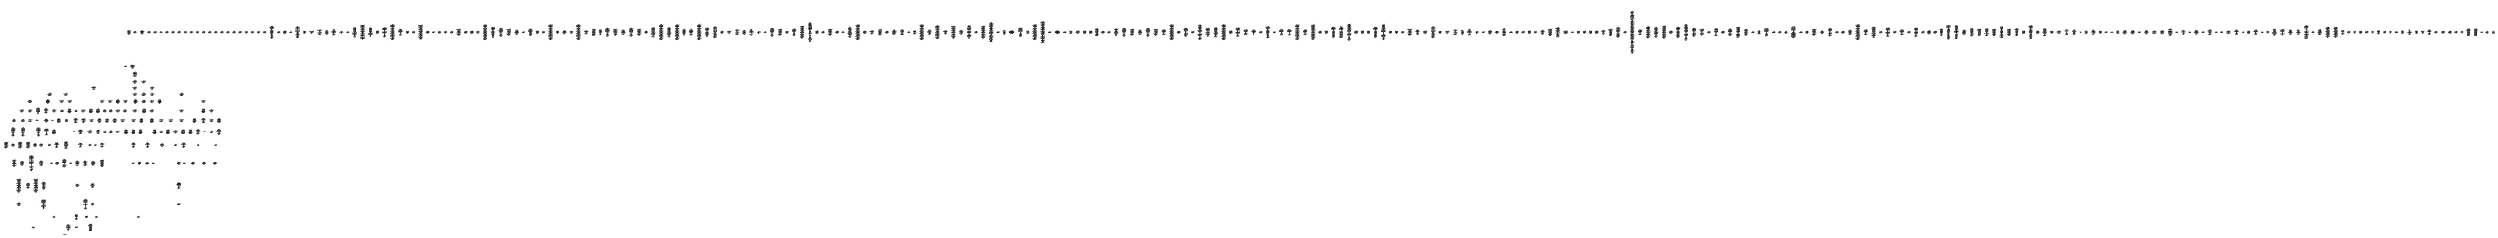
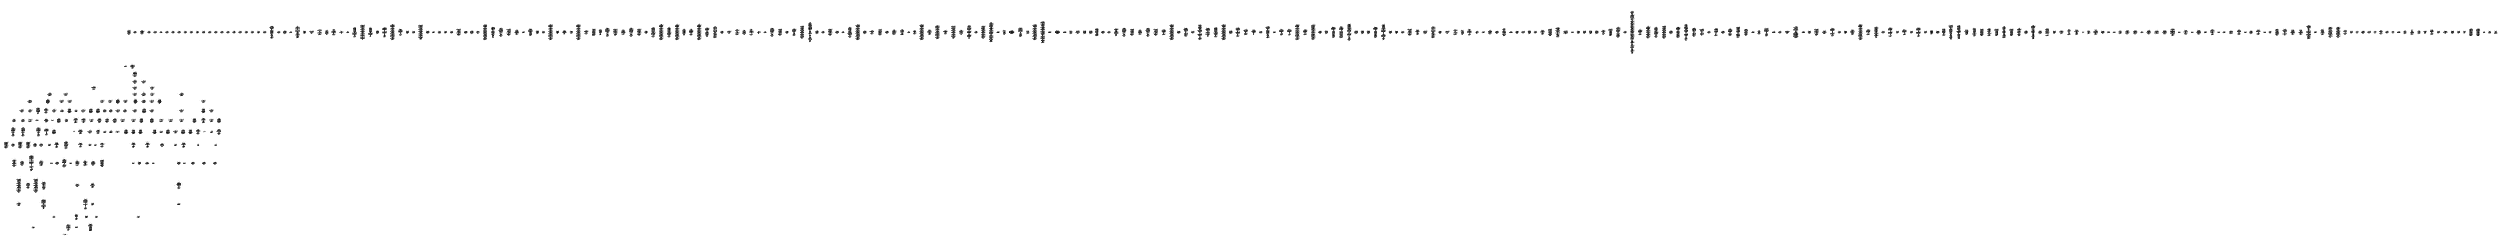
(1786, 32) -> (1787, 32)
